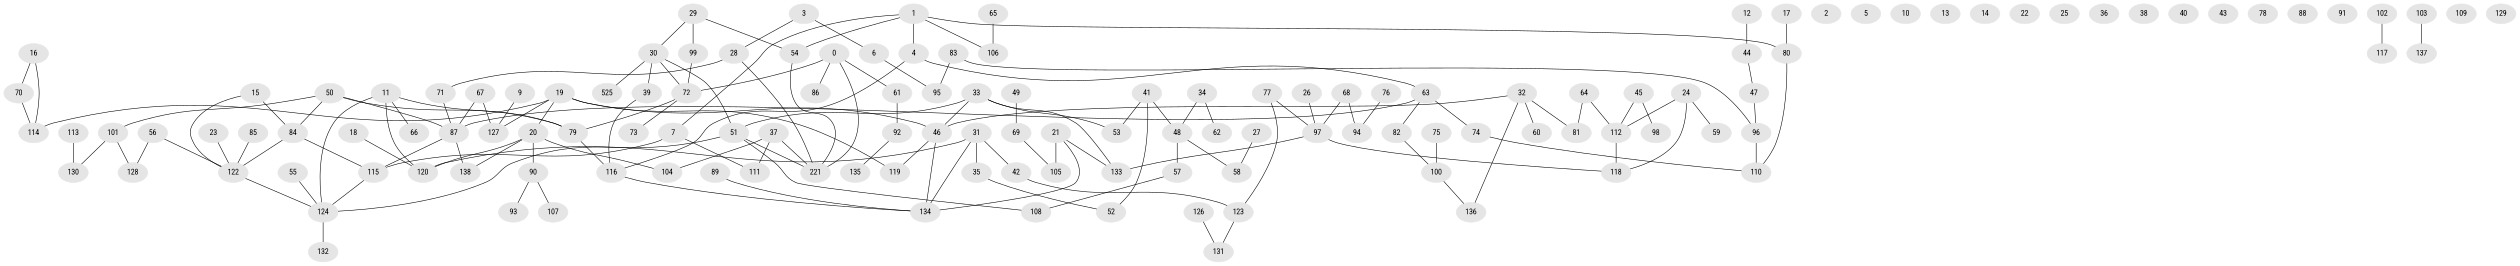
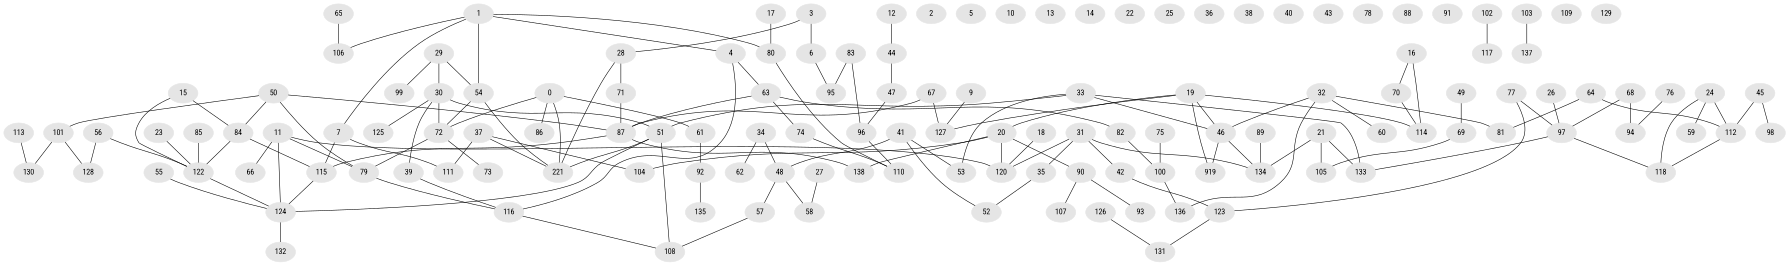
(689, 76) -> (457, 115)
(607, 93) -> (378, 133)
(895, 173) -> (1210, 173)
(767, 199) -> (589, 232)
